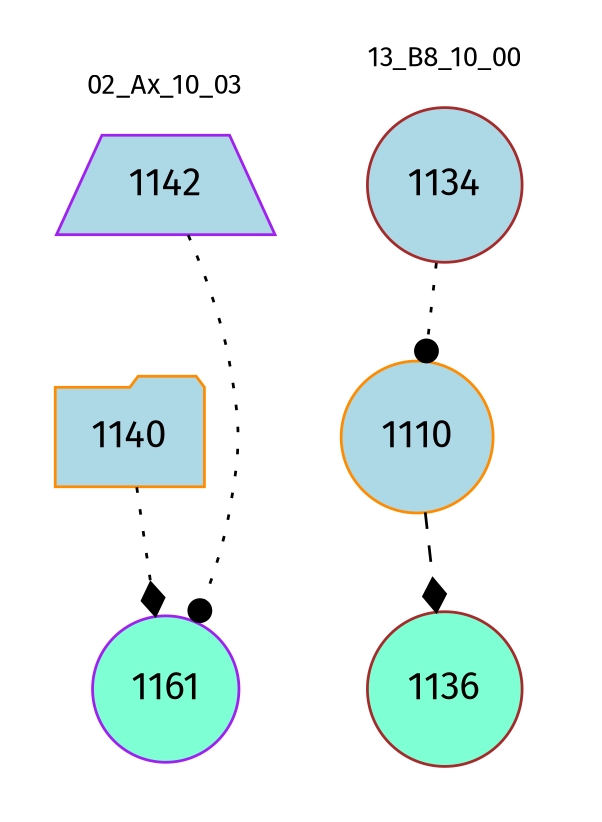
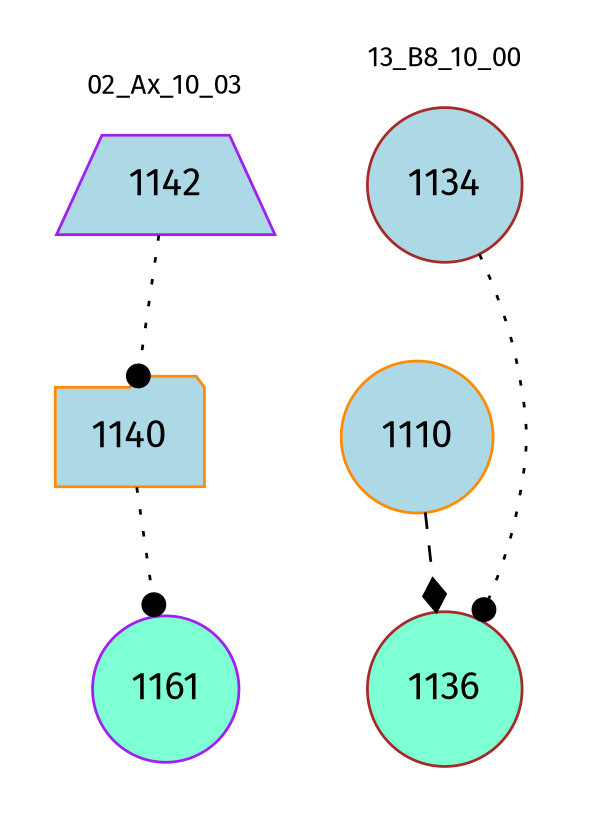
(432, 301) -> (526, 426)
(237, 416) -> (149, 300)
(144, 535) -> (144, 535)
